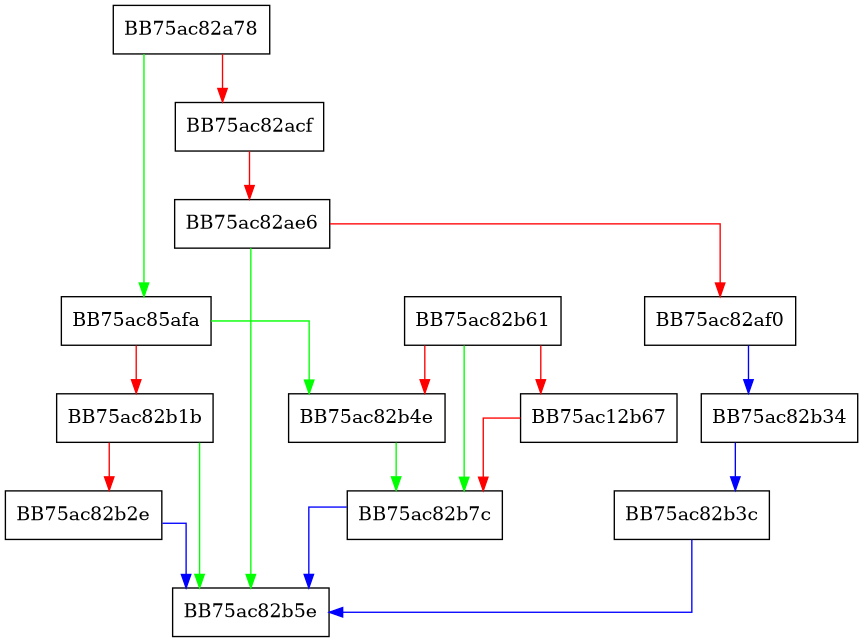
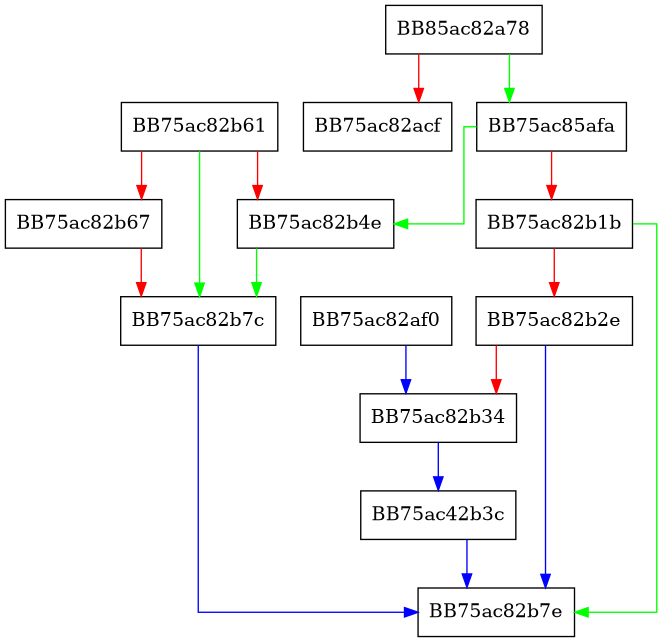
(192, 30) -> (464, 30)
(252, 224) -> none
none -> (496, 363)
(599, 418) -> (84, 224)
(692, 515) -> (438, 515)
(251, 612) -> (496, 612)
